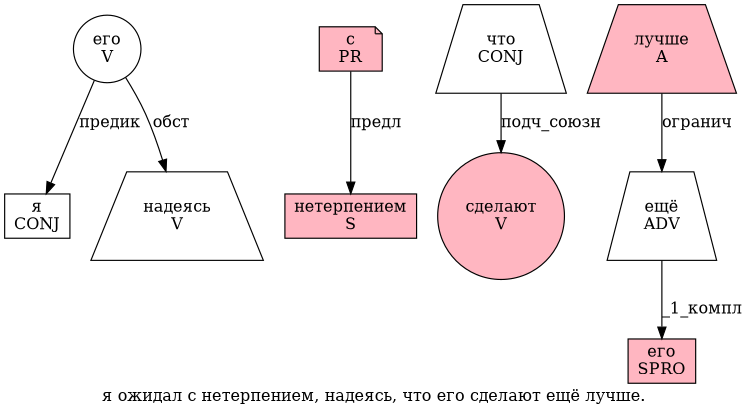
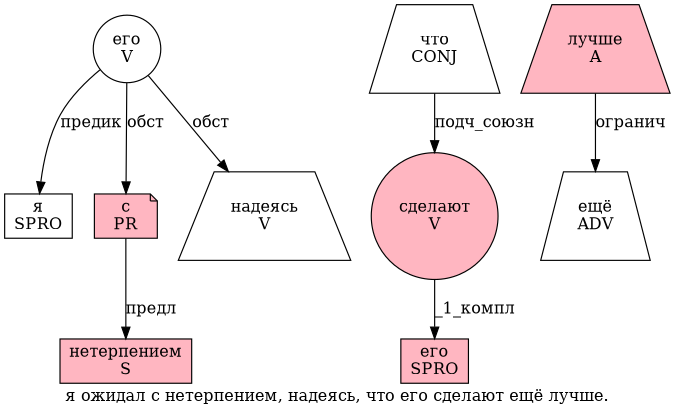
none -> (126, 132)
(37, 216) -> (38, 216)
(662, 294) -> (435, 303)
